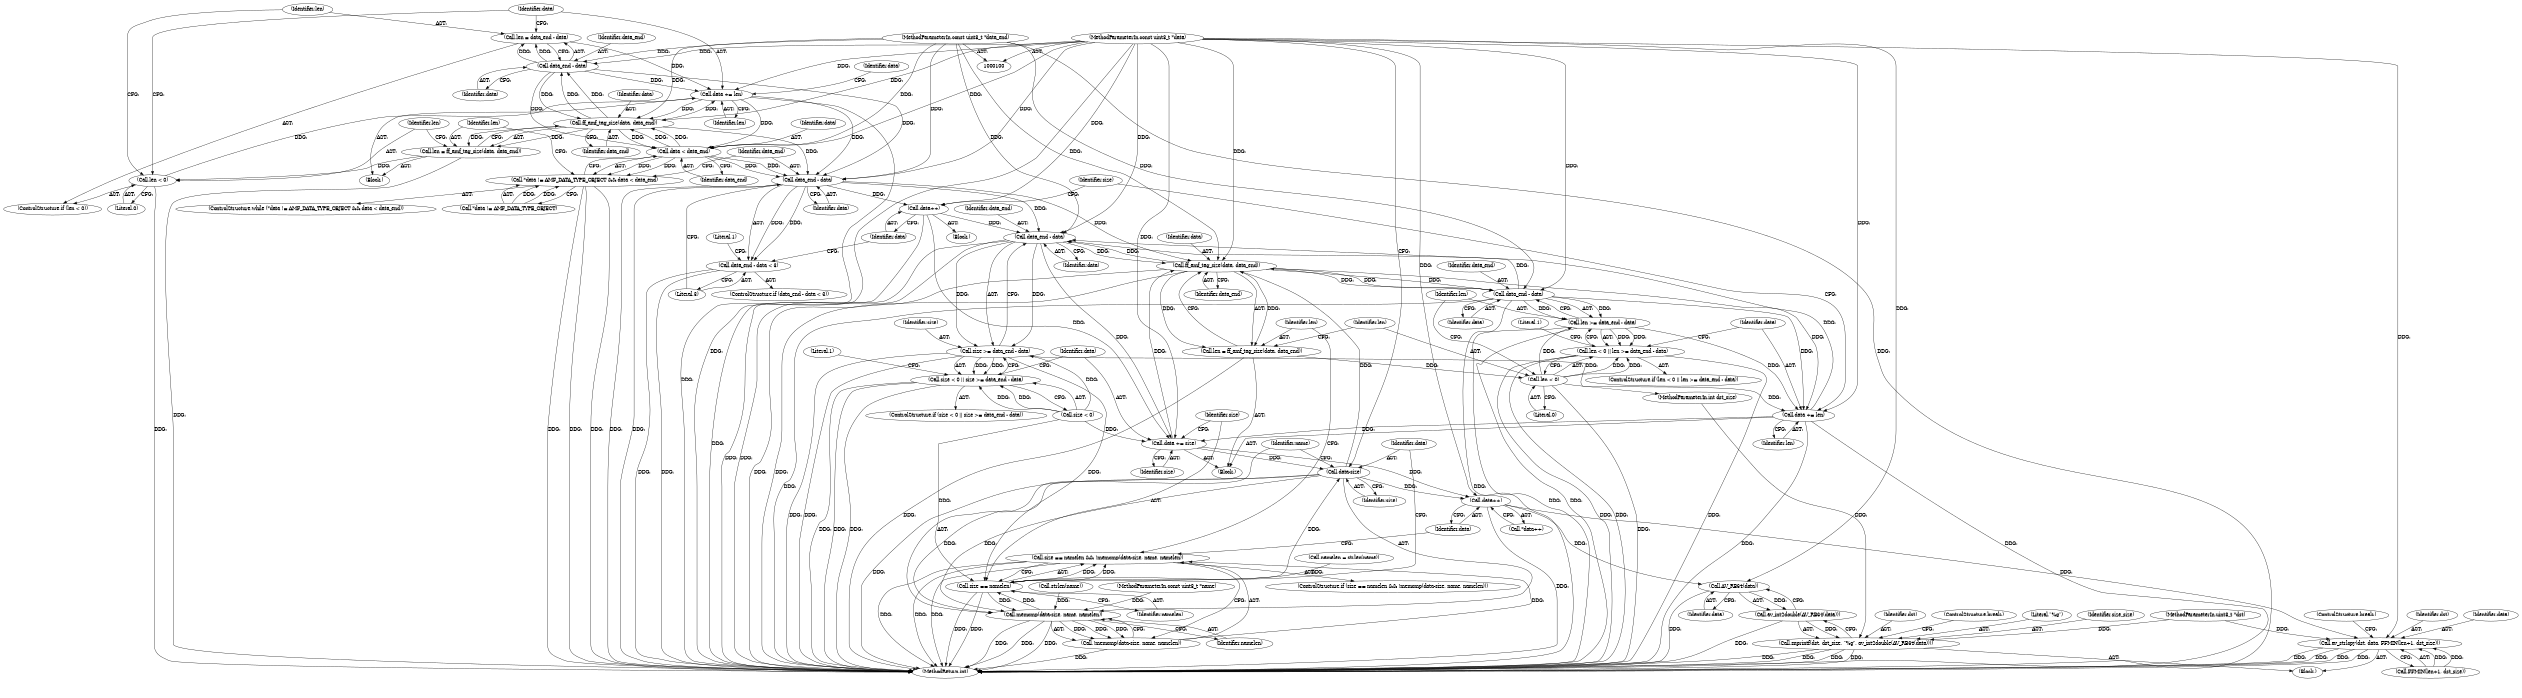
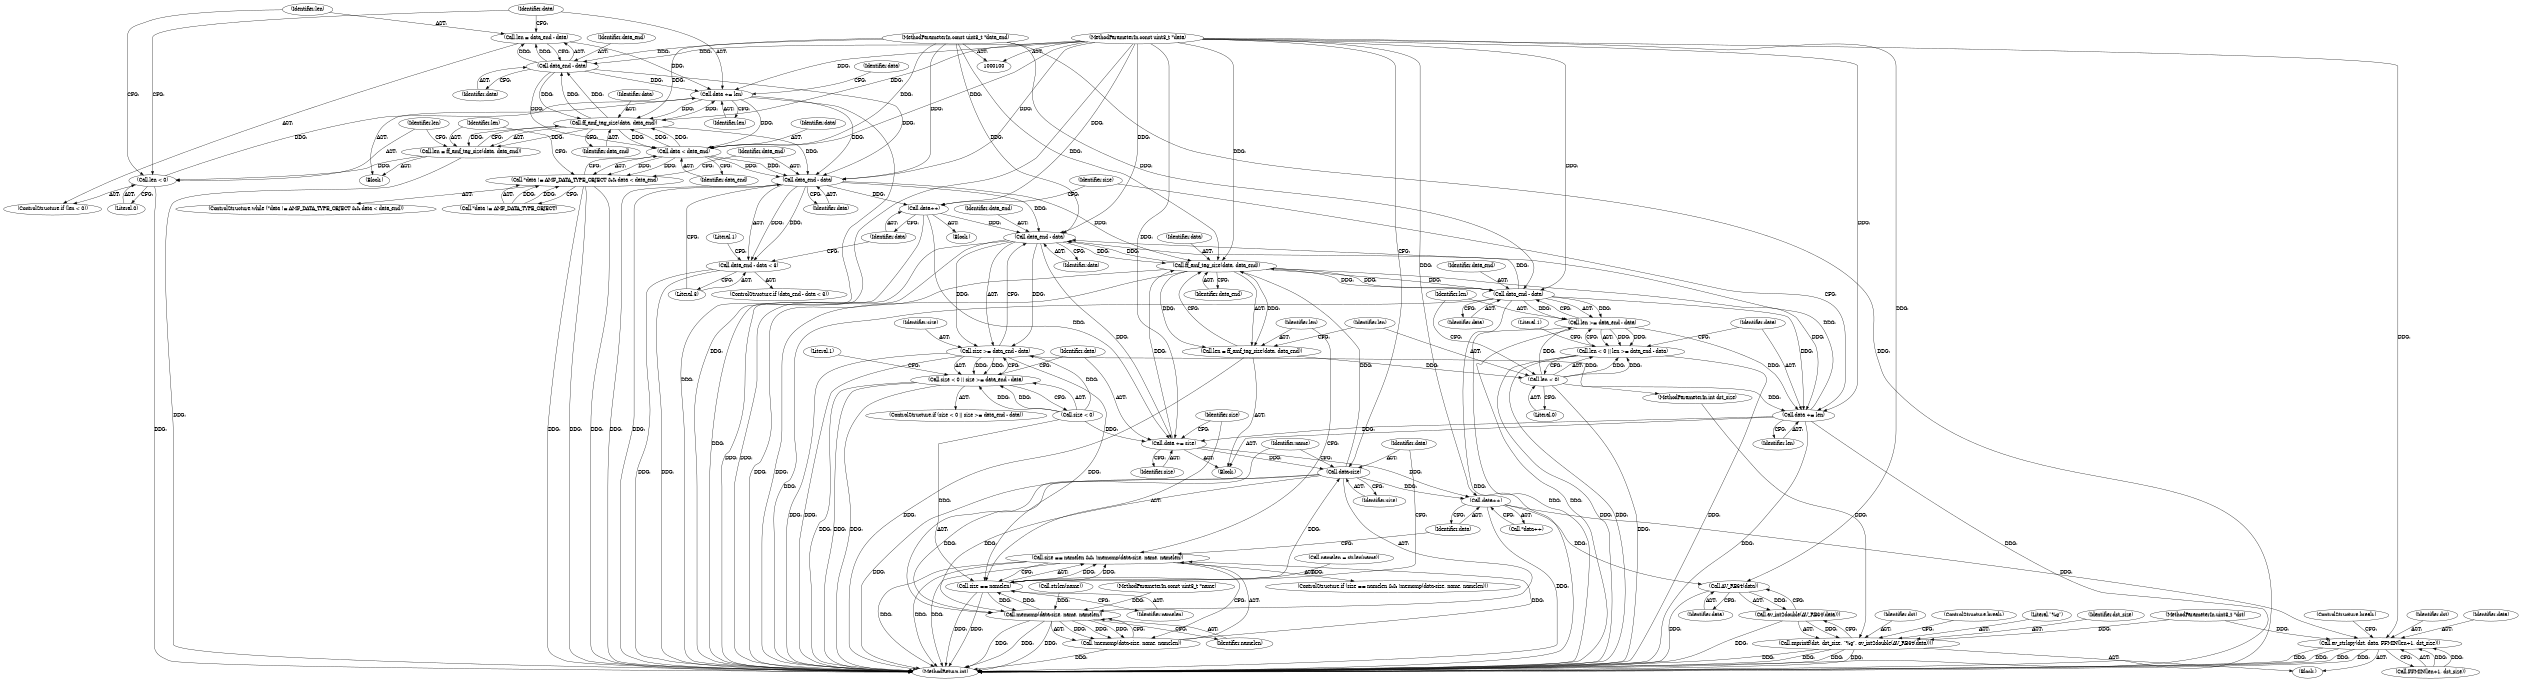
(1673, 380) -> none
(2111, 615) -> (2111, 615)
